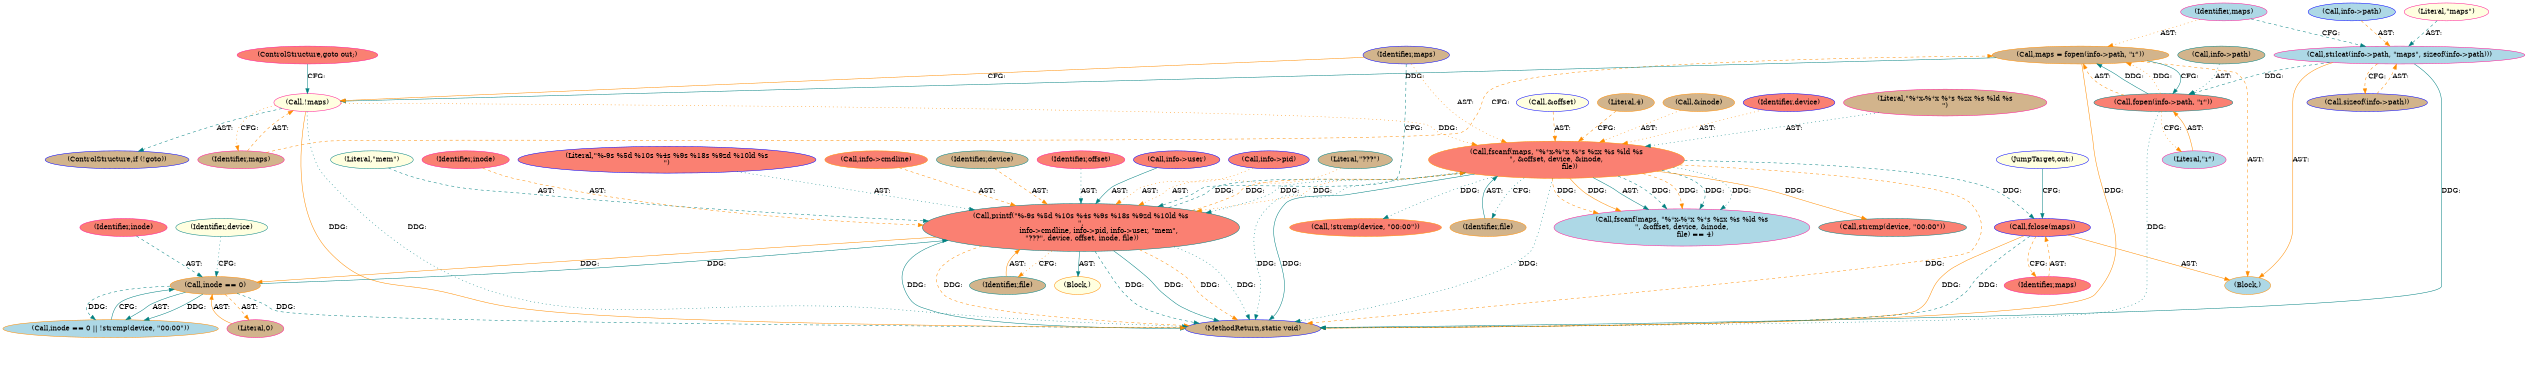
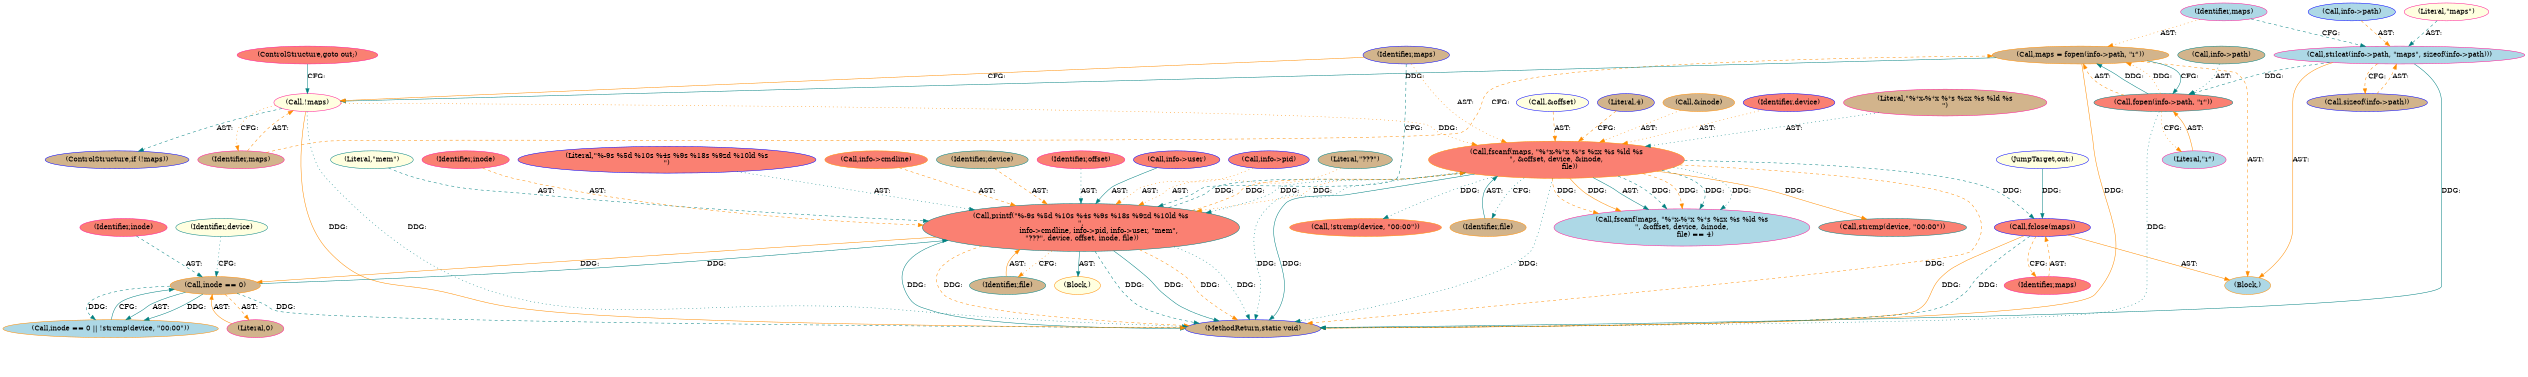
(1626, 103) -> (1626, 103)
(117, 160) -> (117, 160)
(2053, 191) -> (2053, 191)
